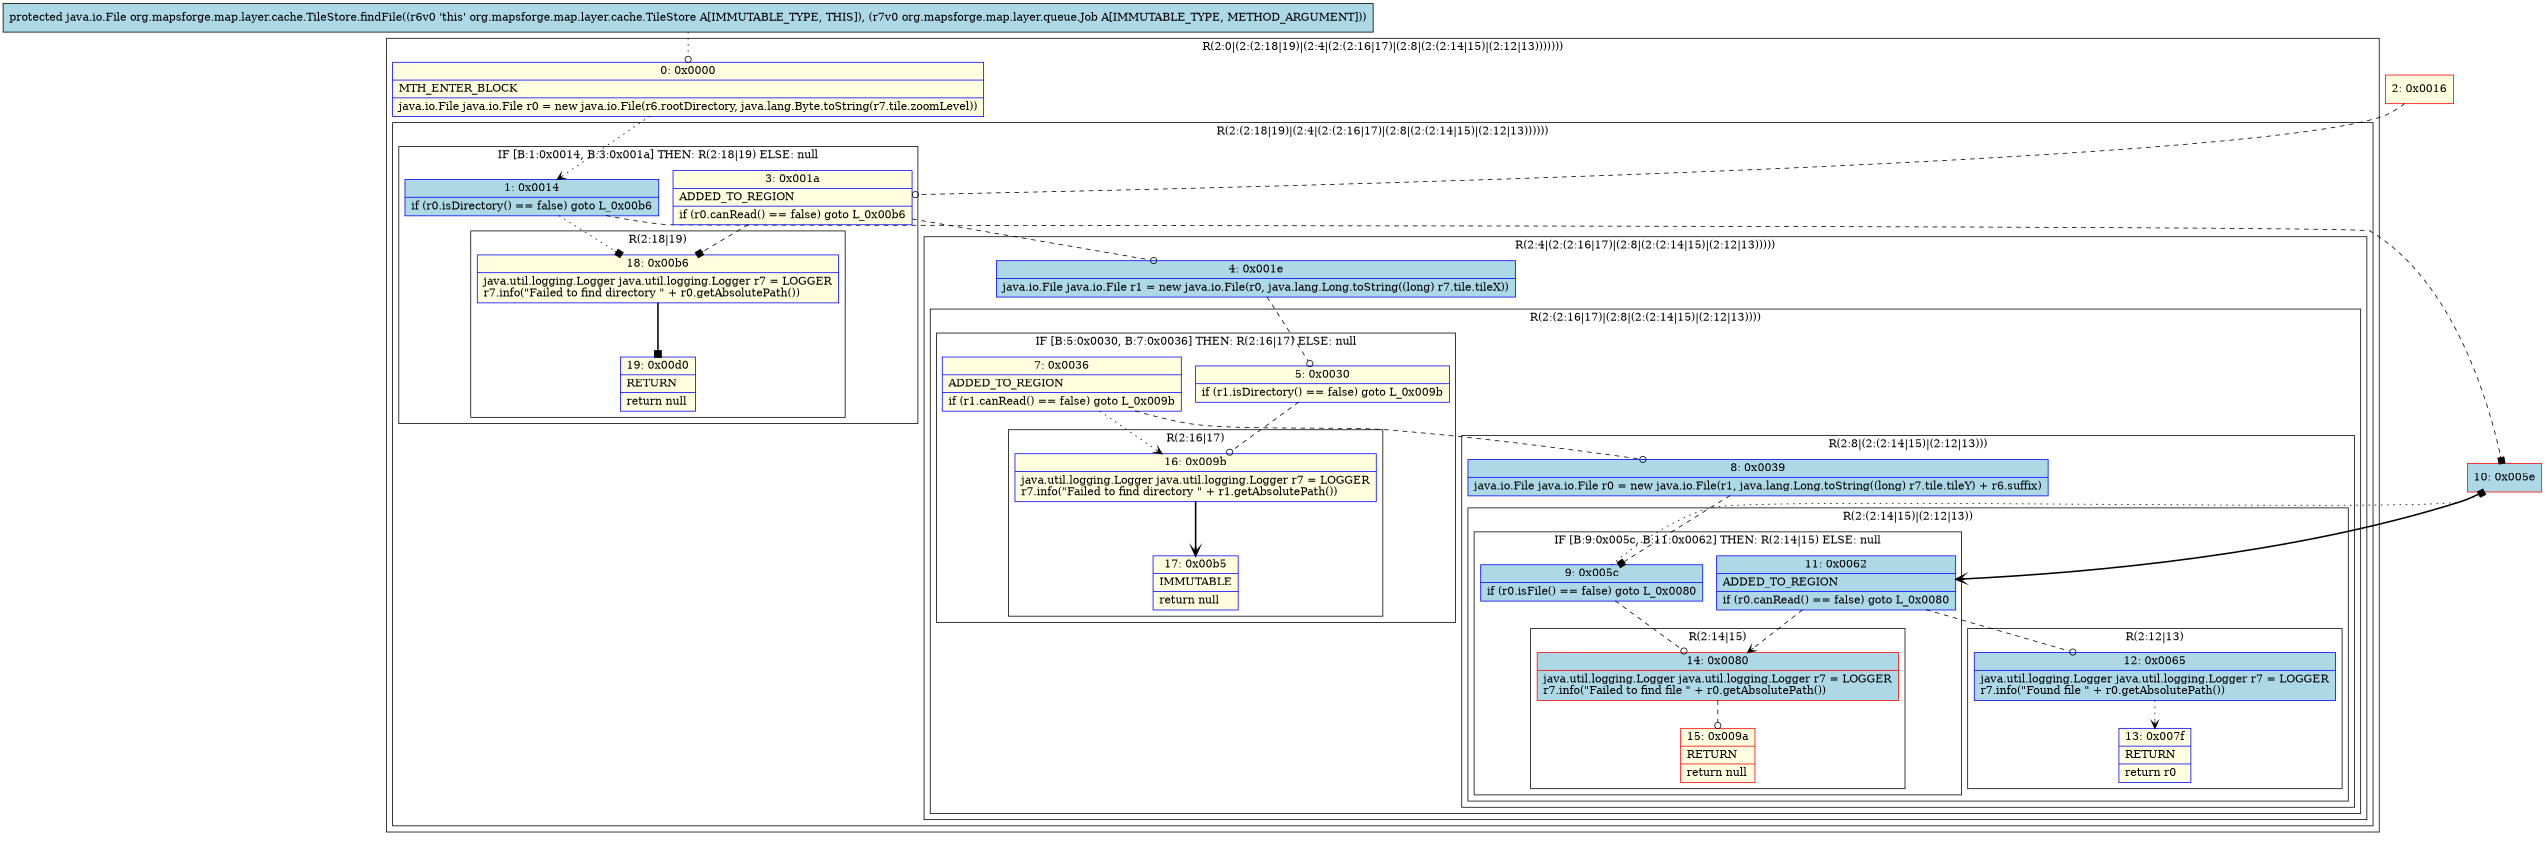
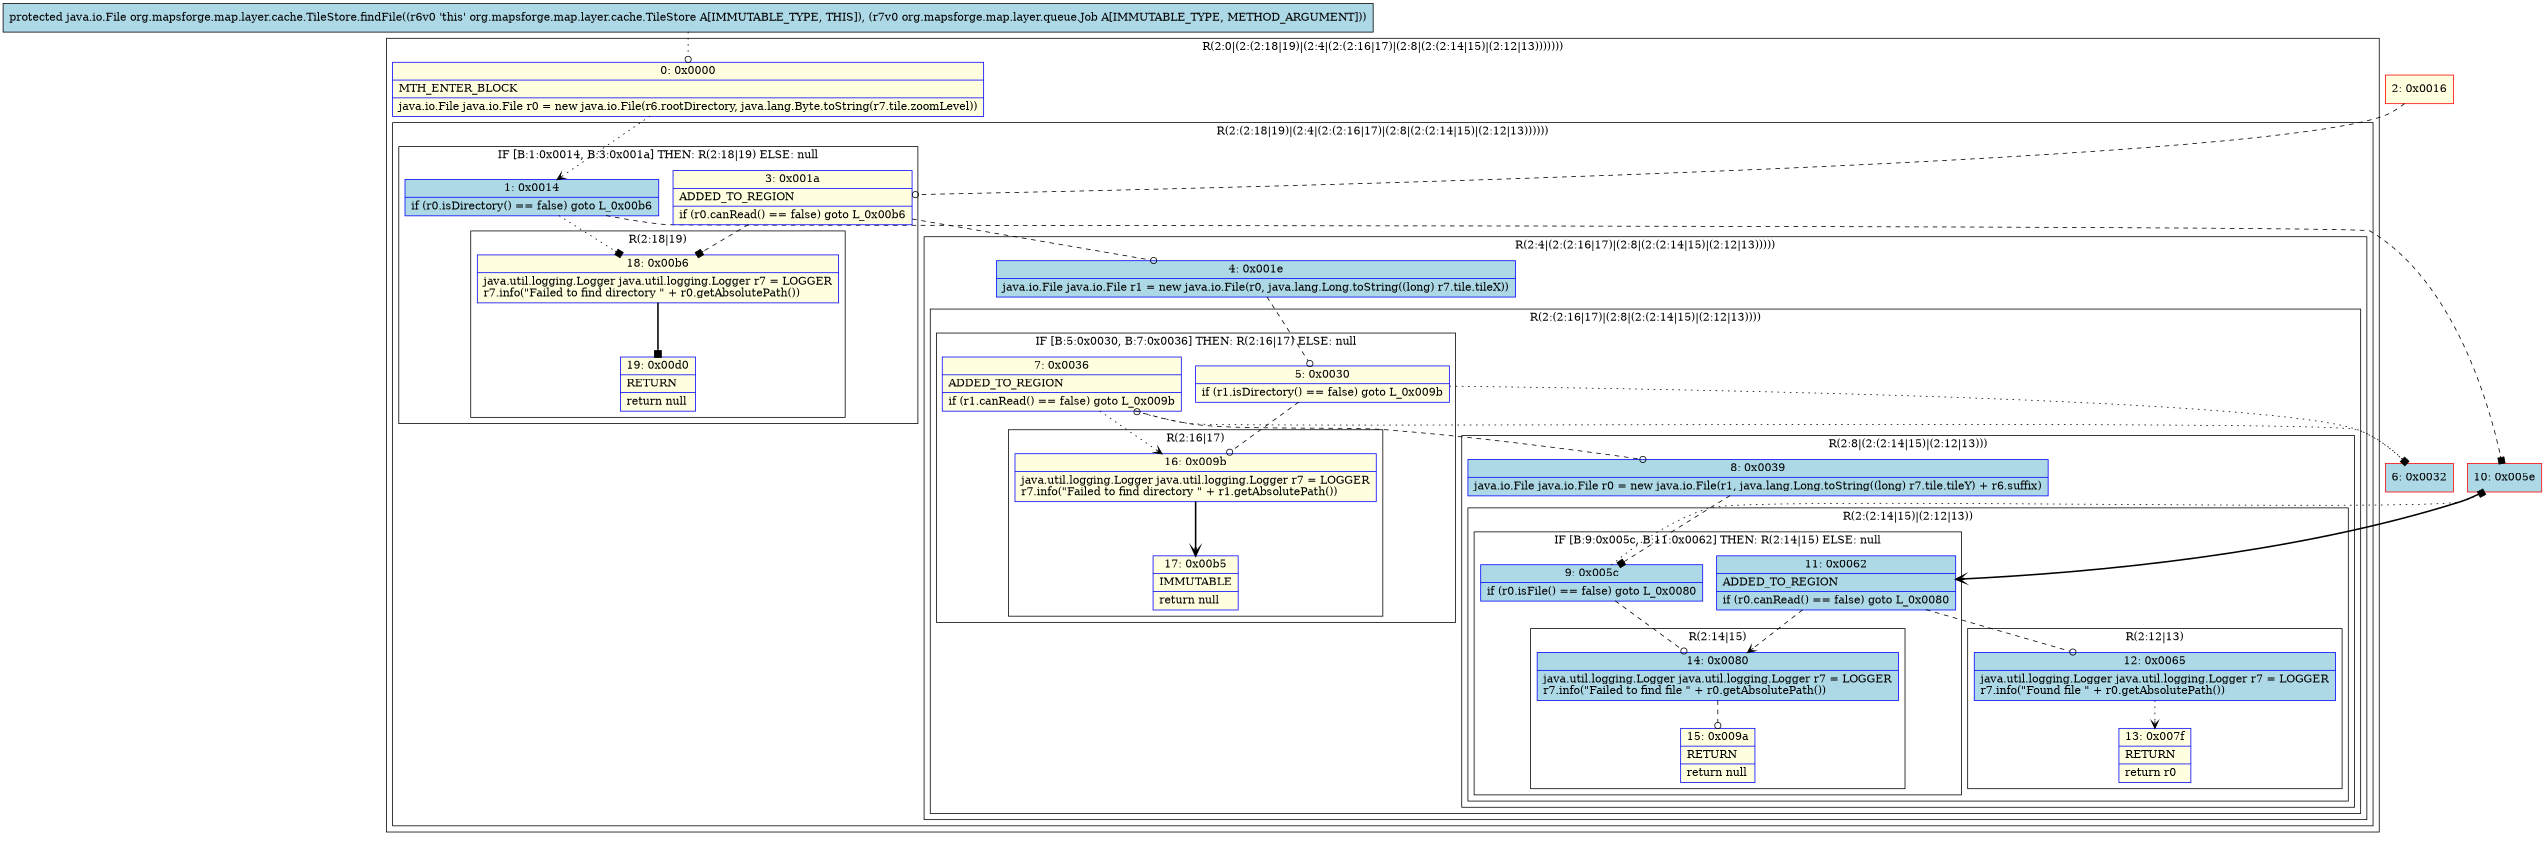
none -> (2419, 478)
(1718, 677) -> (1718, 677)
(1718, 755) -> (1718, 755)
